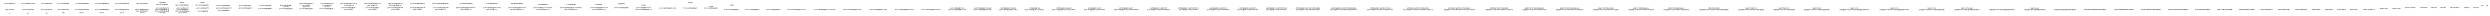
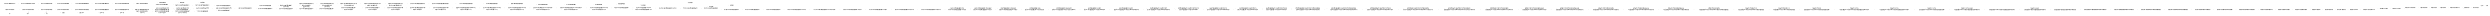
(245, 6) -> none
